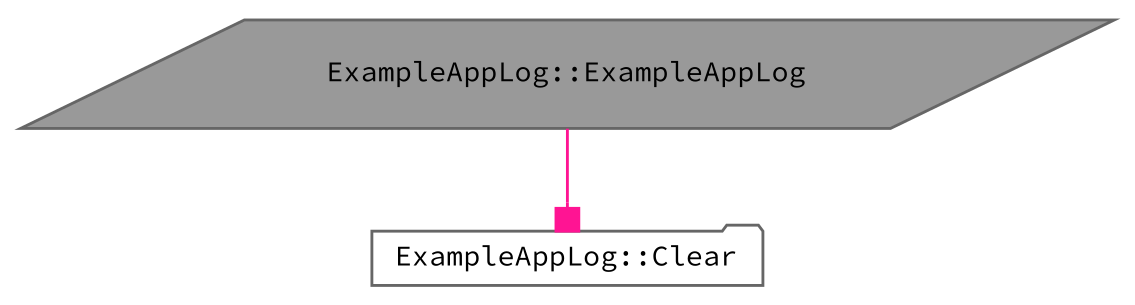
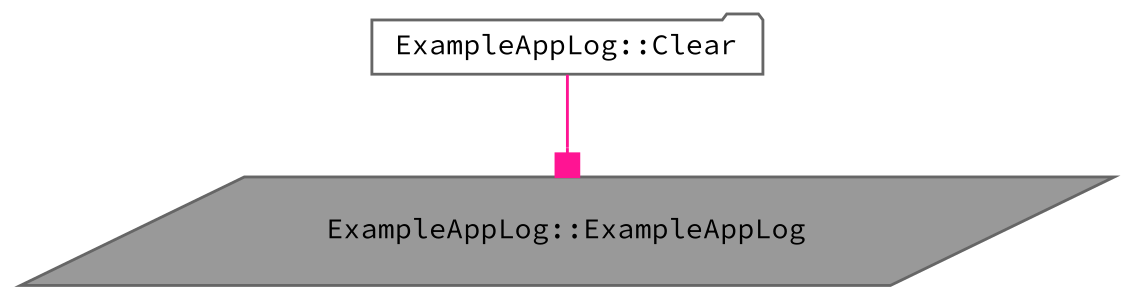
(567, 166) -> (567, 111)
